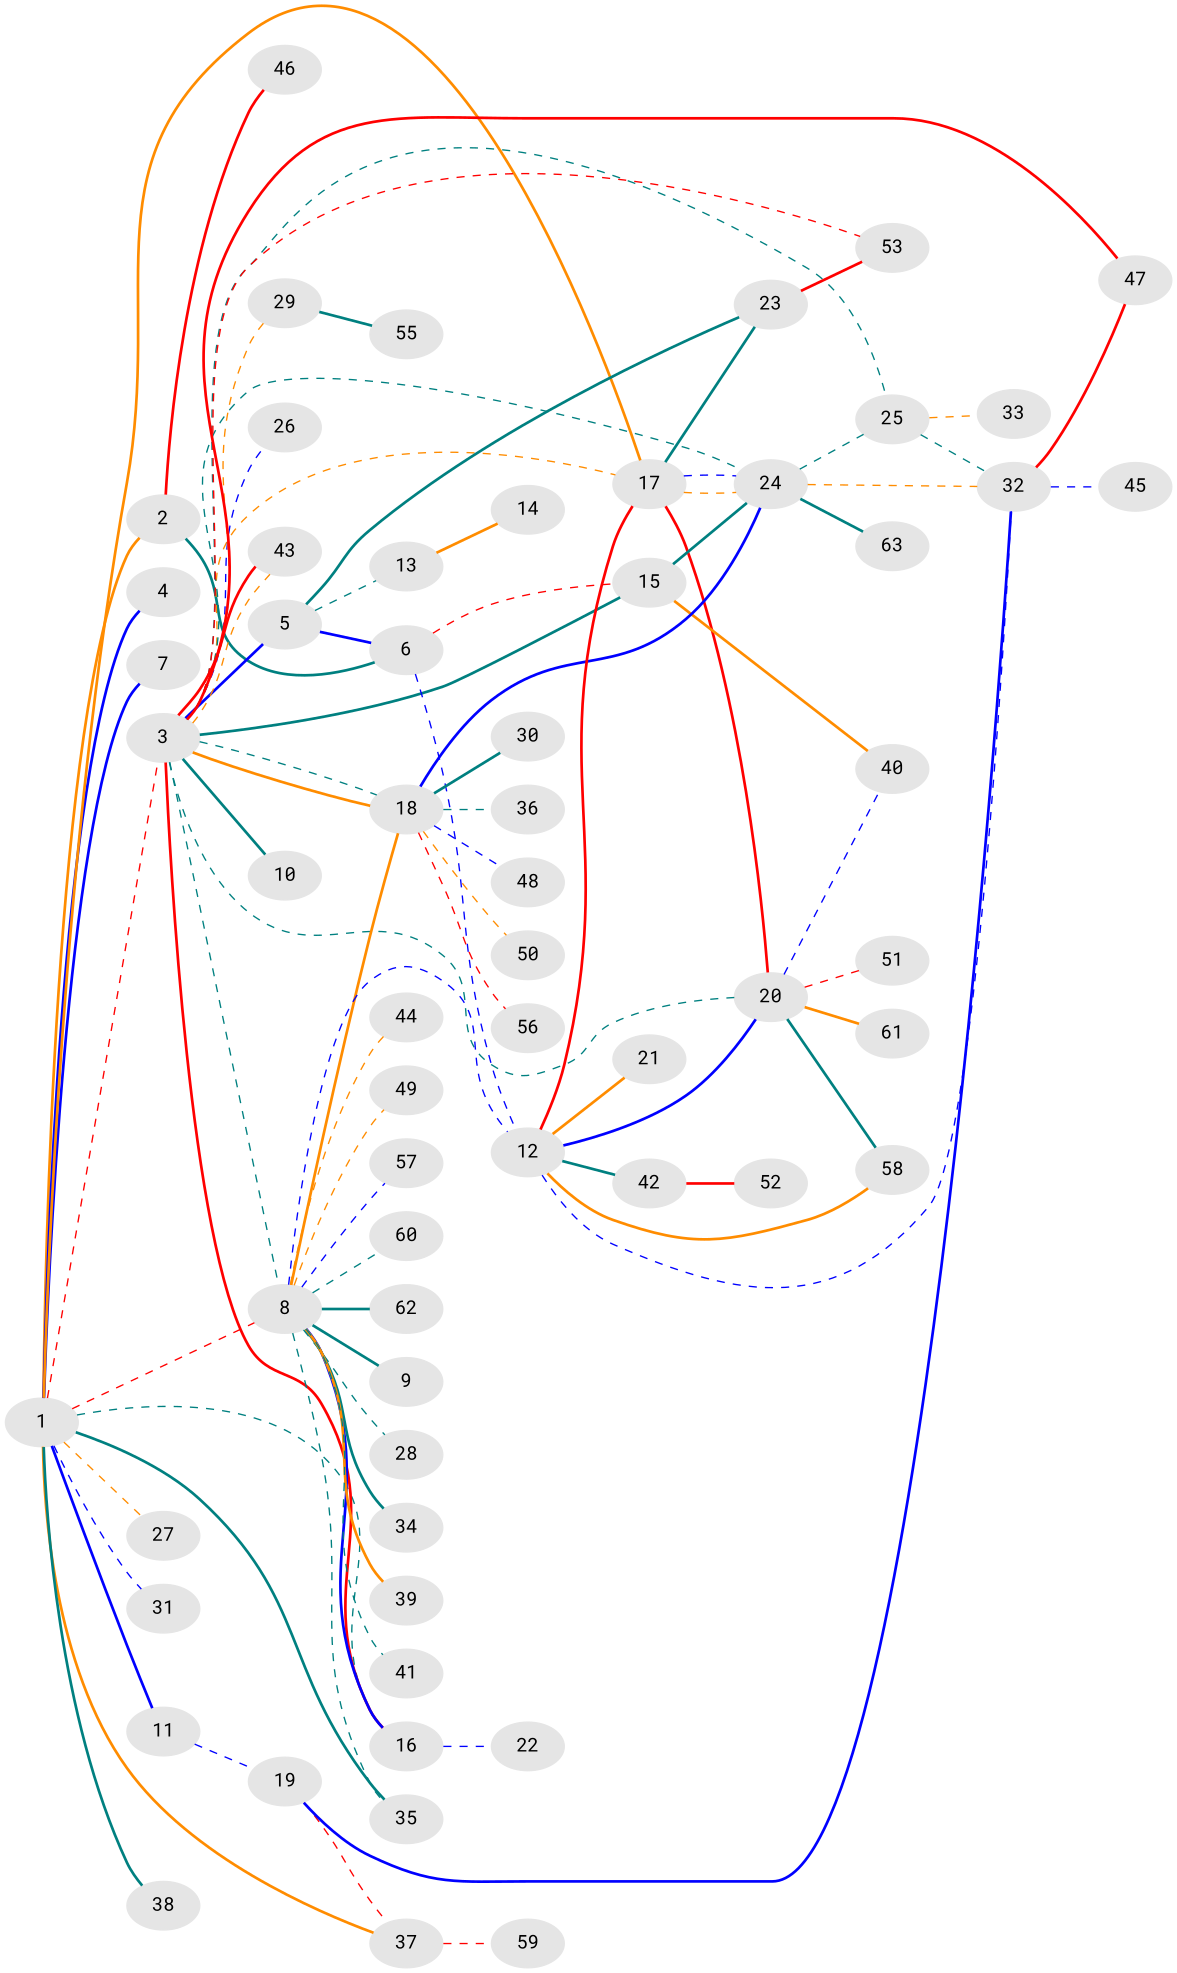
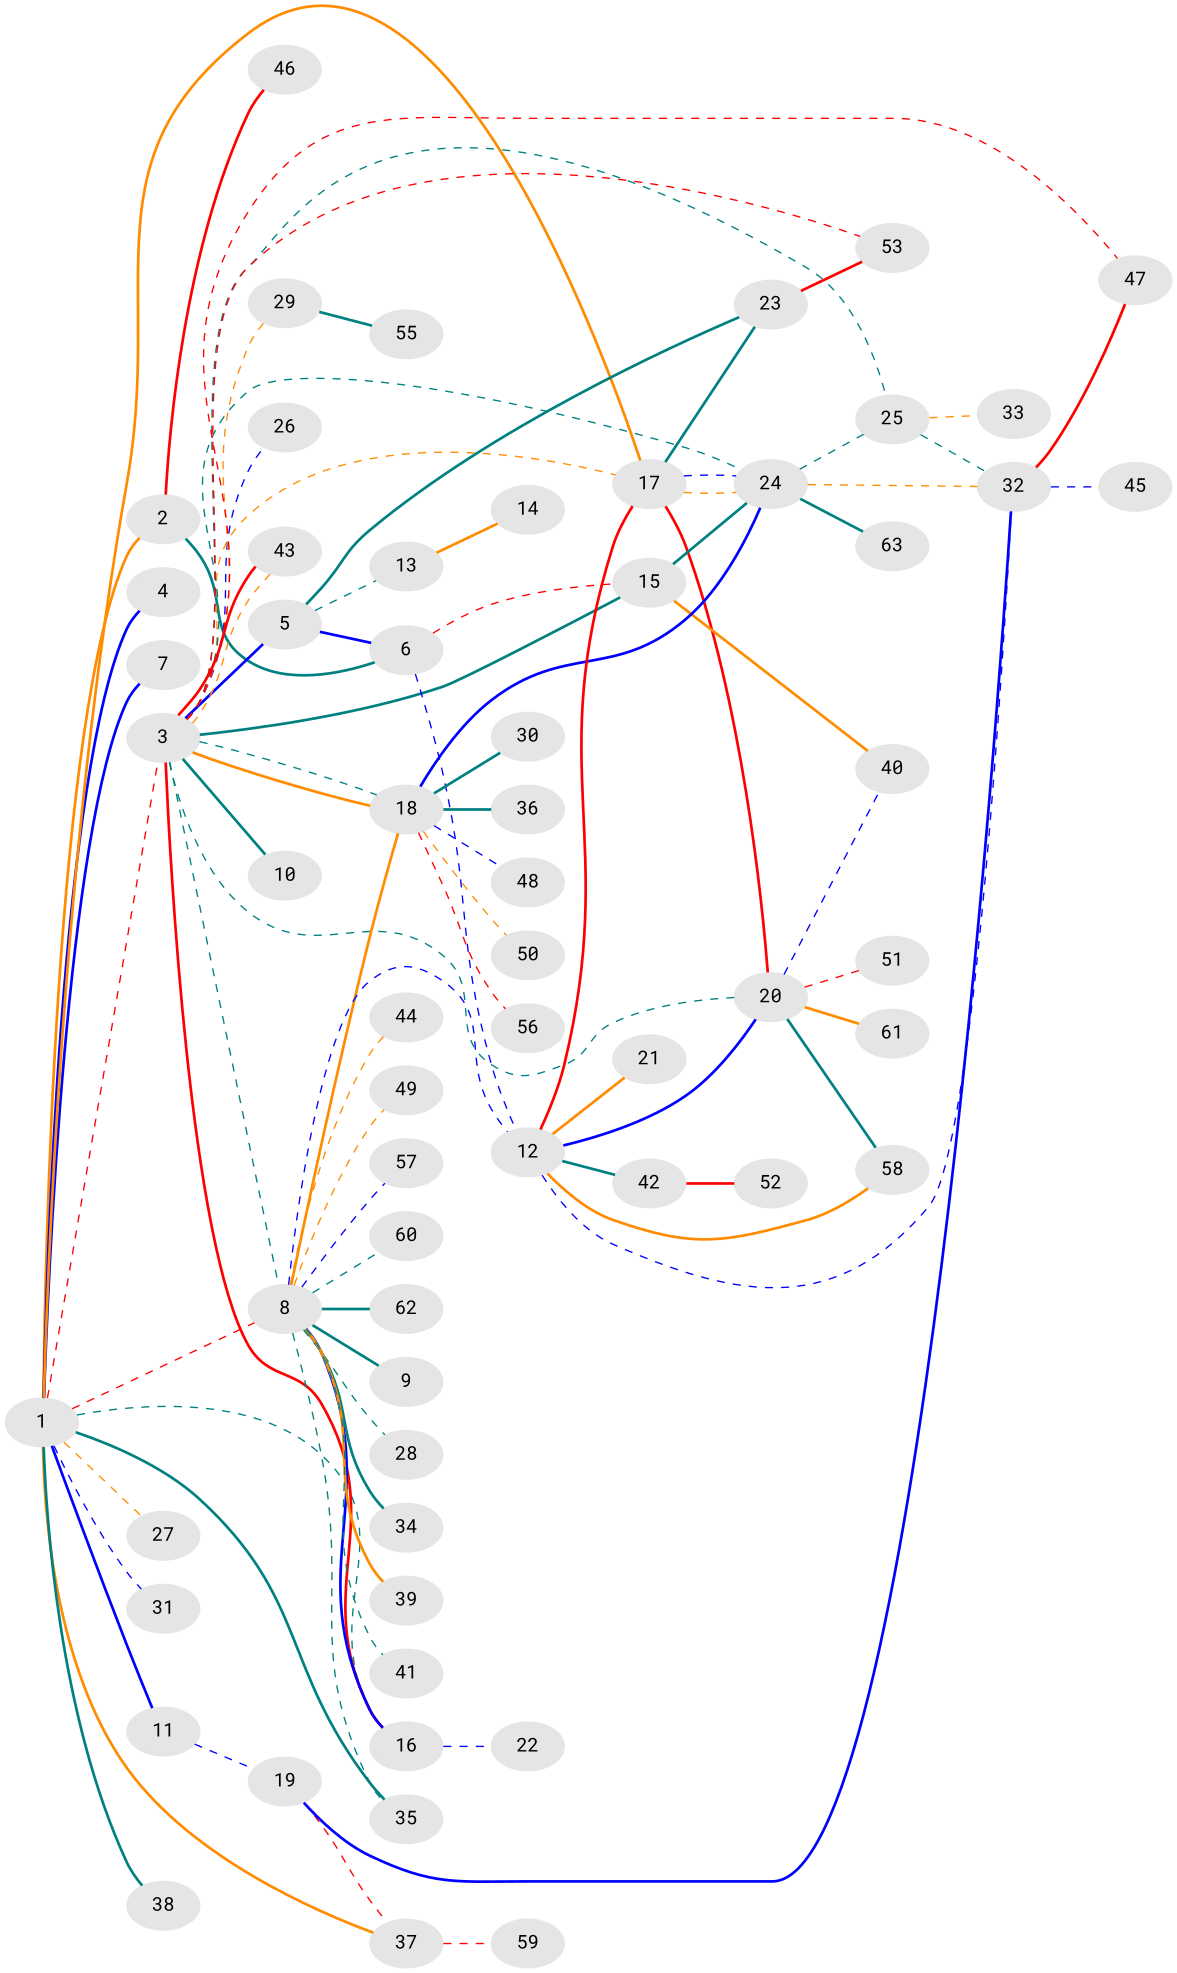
(427, 118) -> (427, 118)
(467, 809) -> (467, 809)
